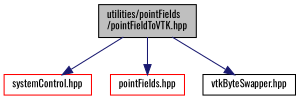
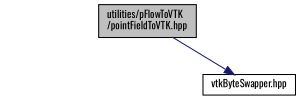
(147, 21) -> (147, 21)
(48, 85) -> none
(147, 85) -> none
